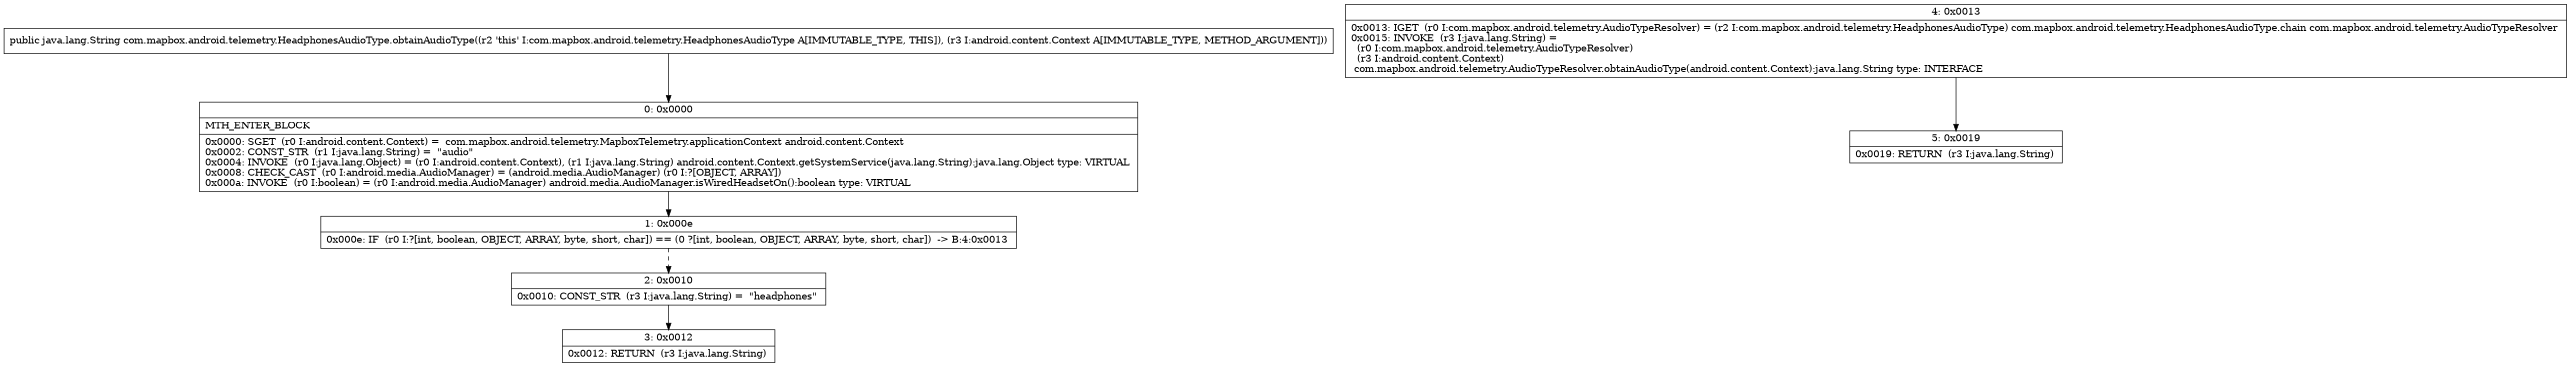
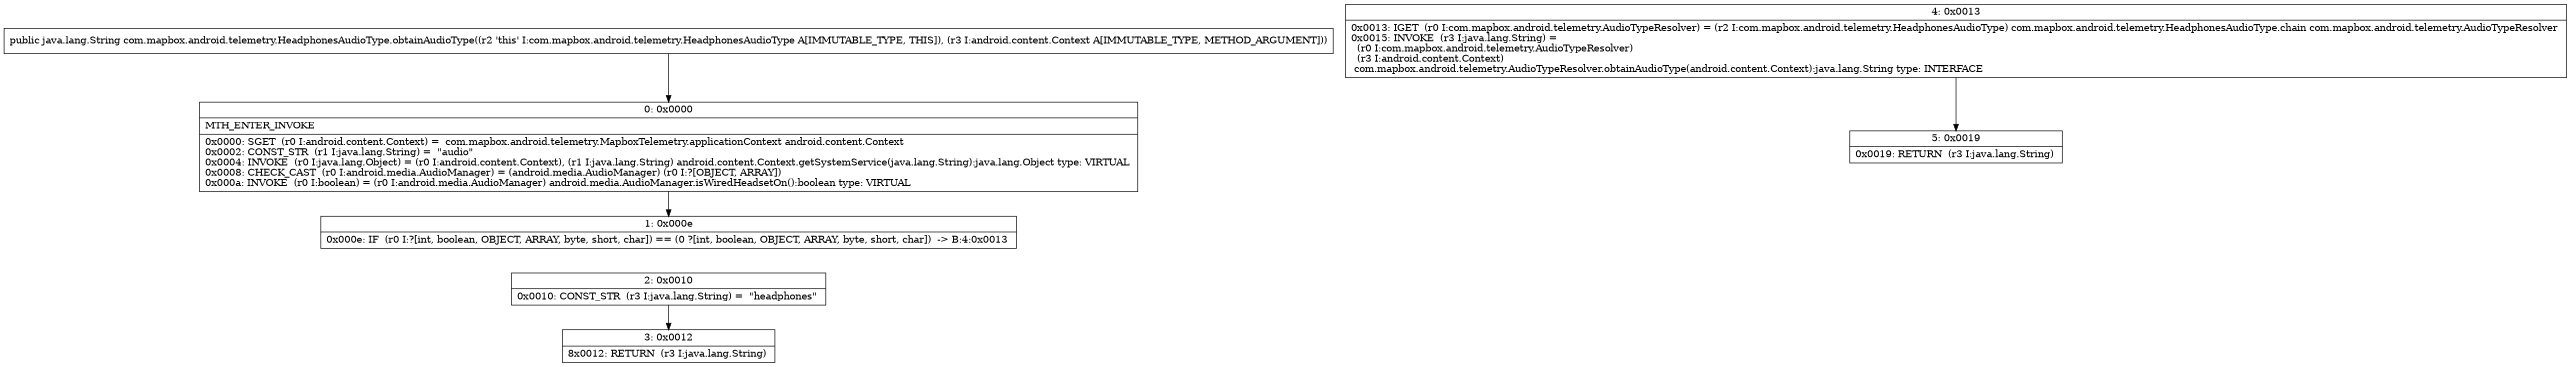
(258, 126) -> (260, 126)
(669, 257) -> none
(669, 354) -> (669, 354)
